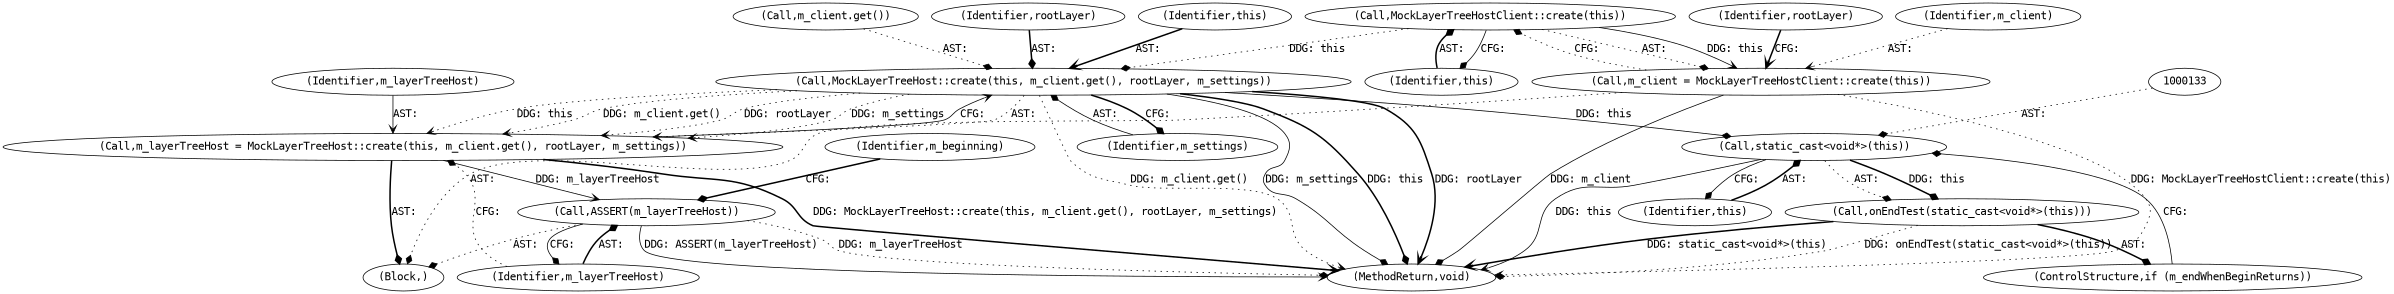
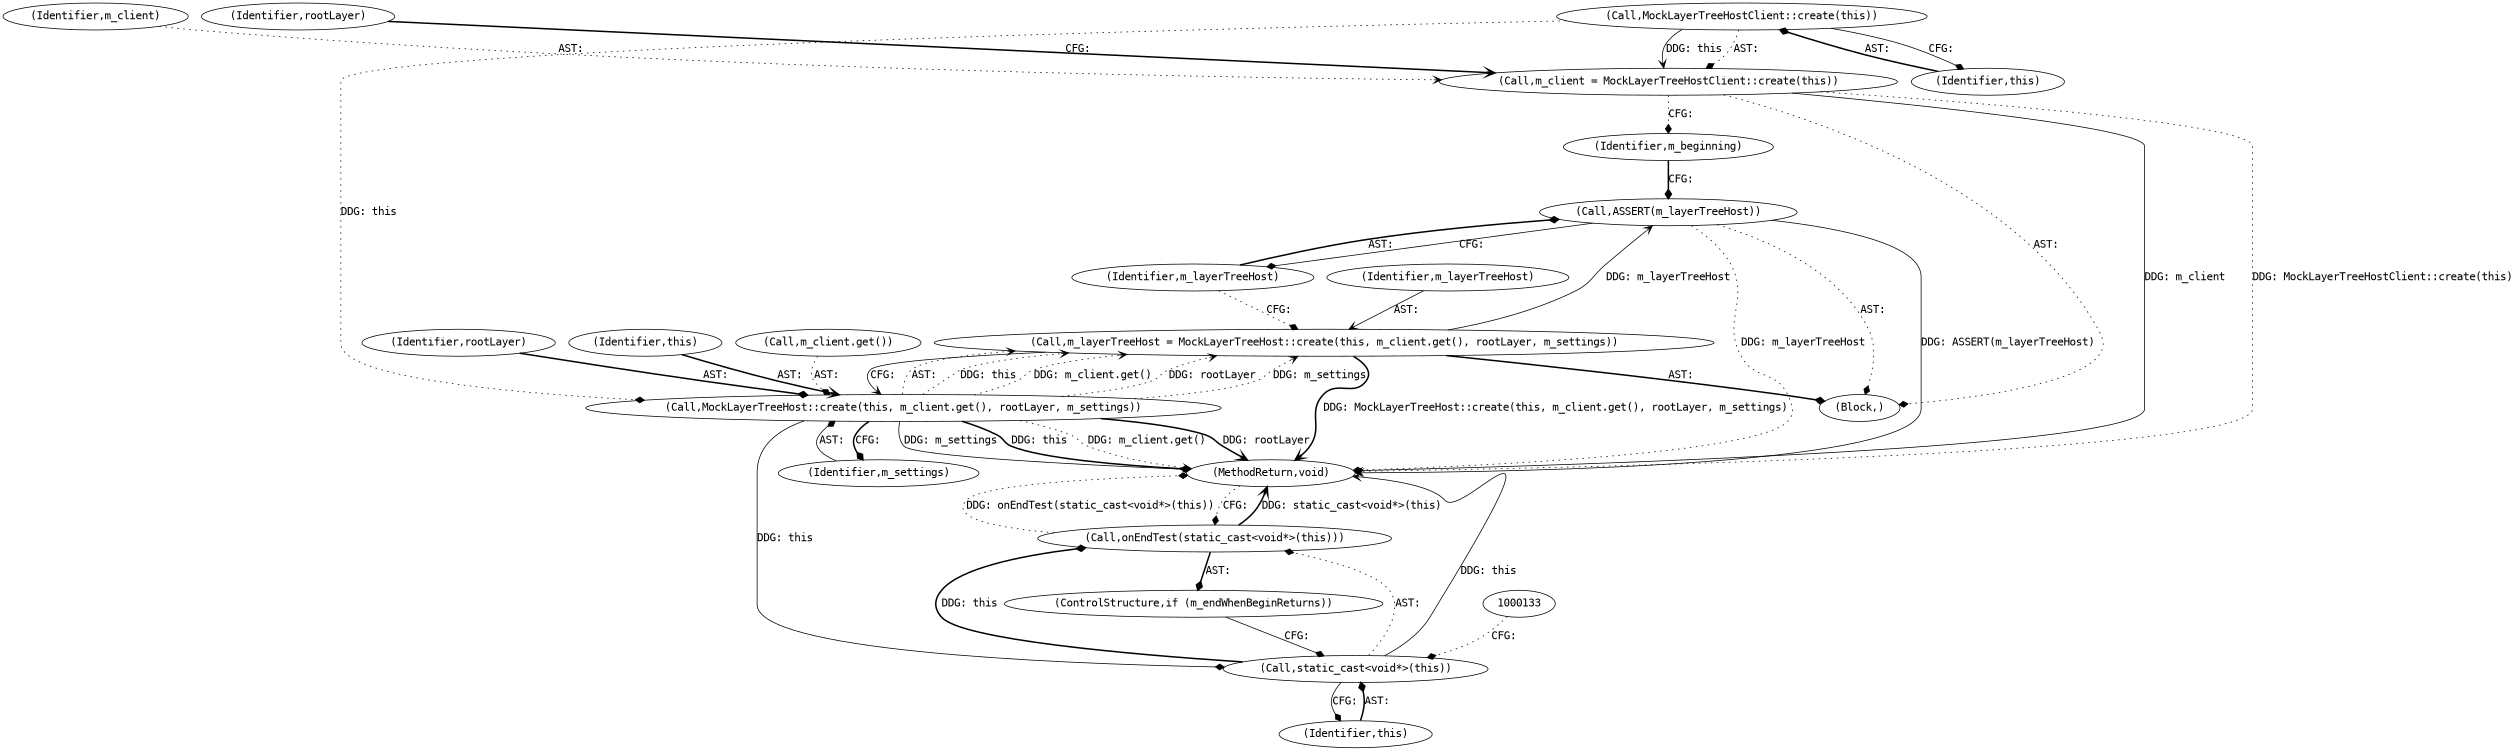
(1583, 57) -> (1668, 110)
(2037, 114) -> (1507, 636)
none -> (1225, 498)
